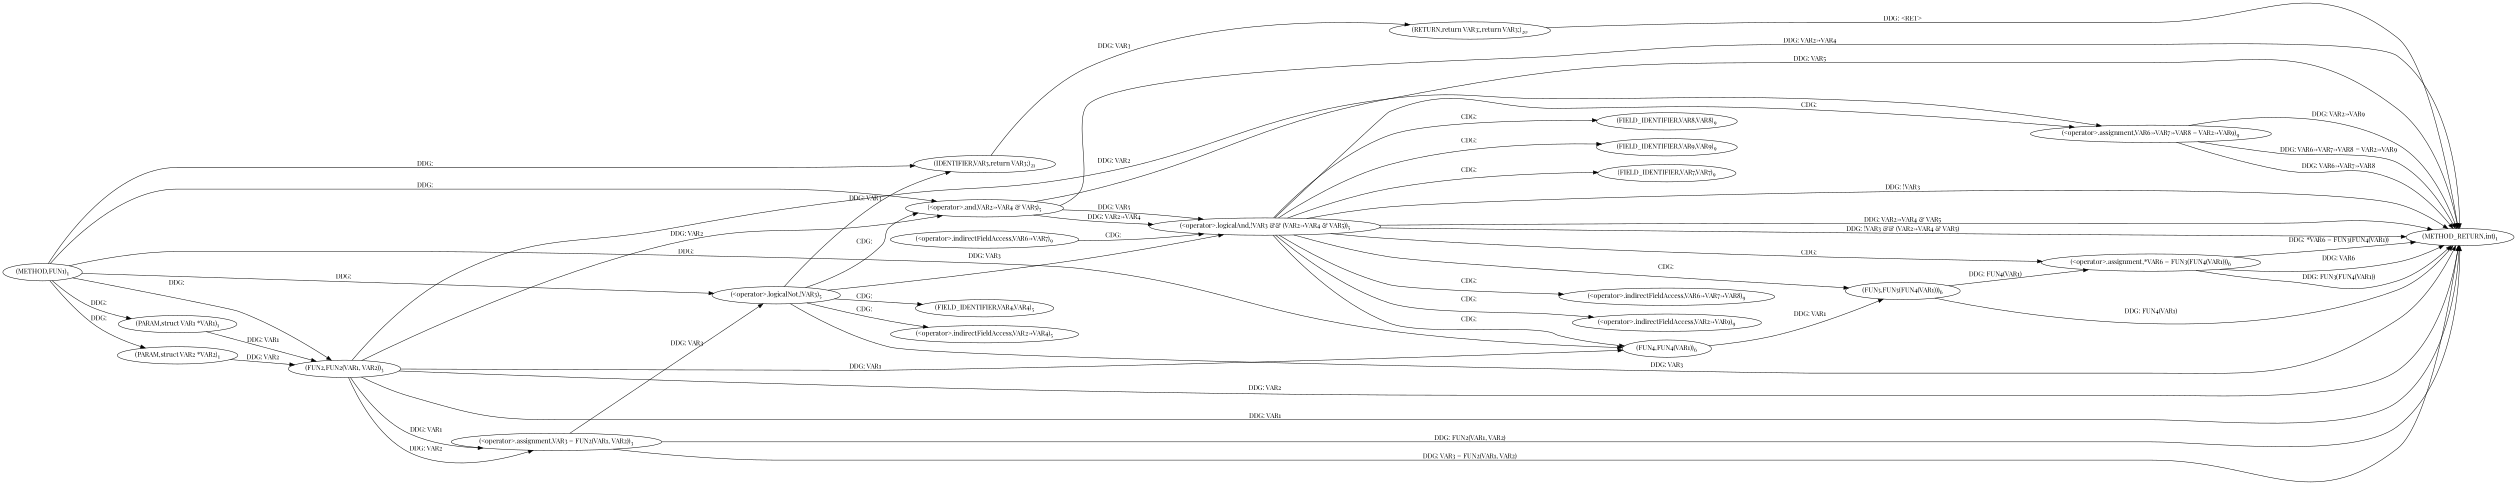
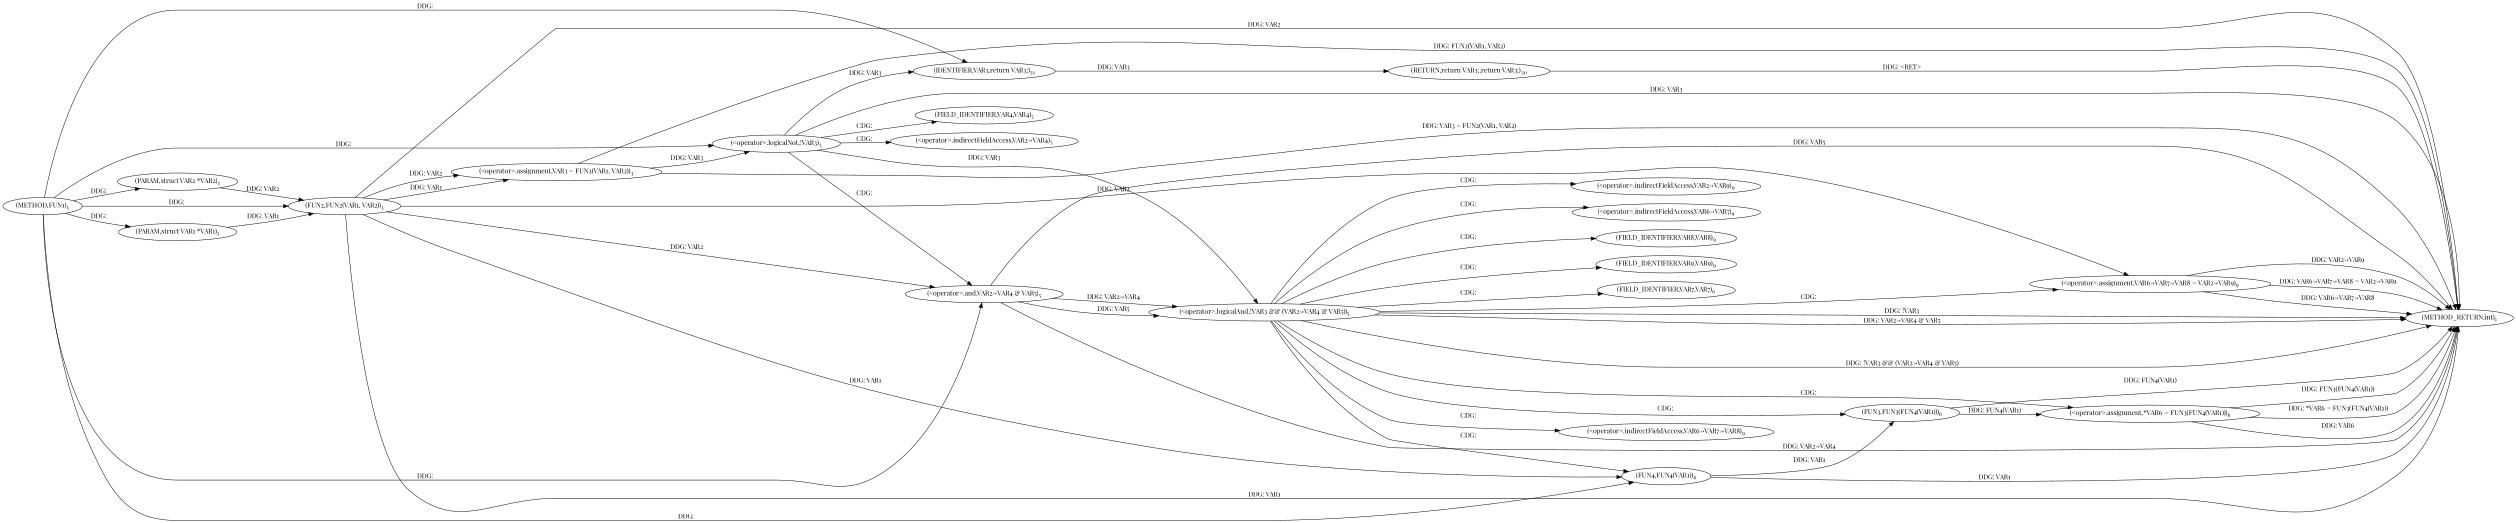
(1138, 239) -> (1418, 223)
none -> (2124, 480)
